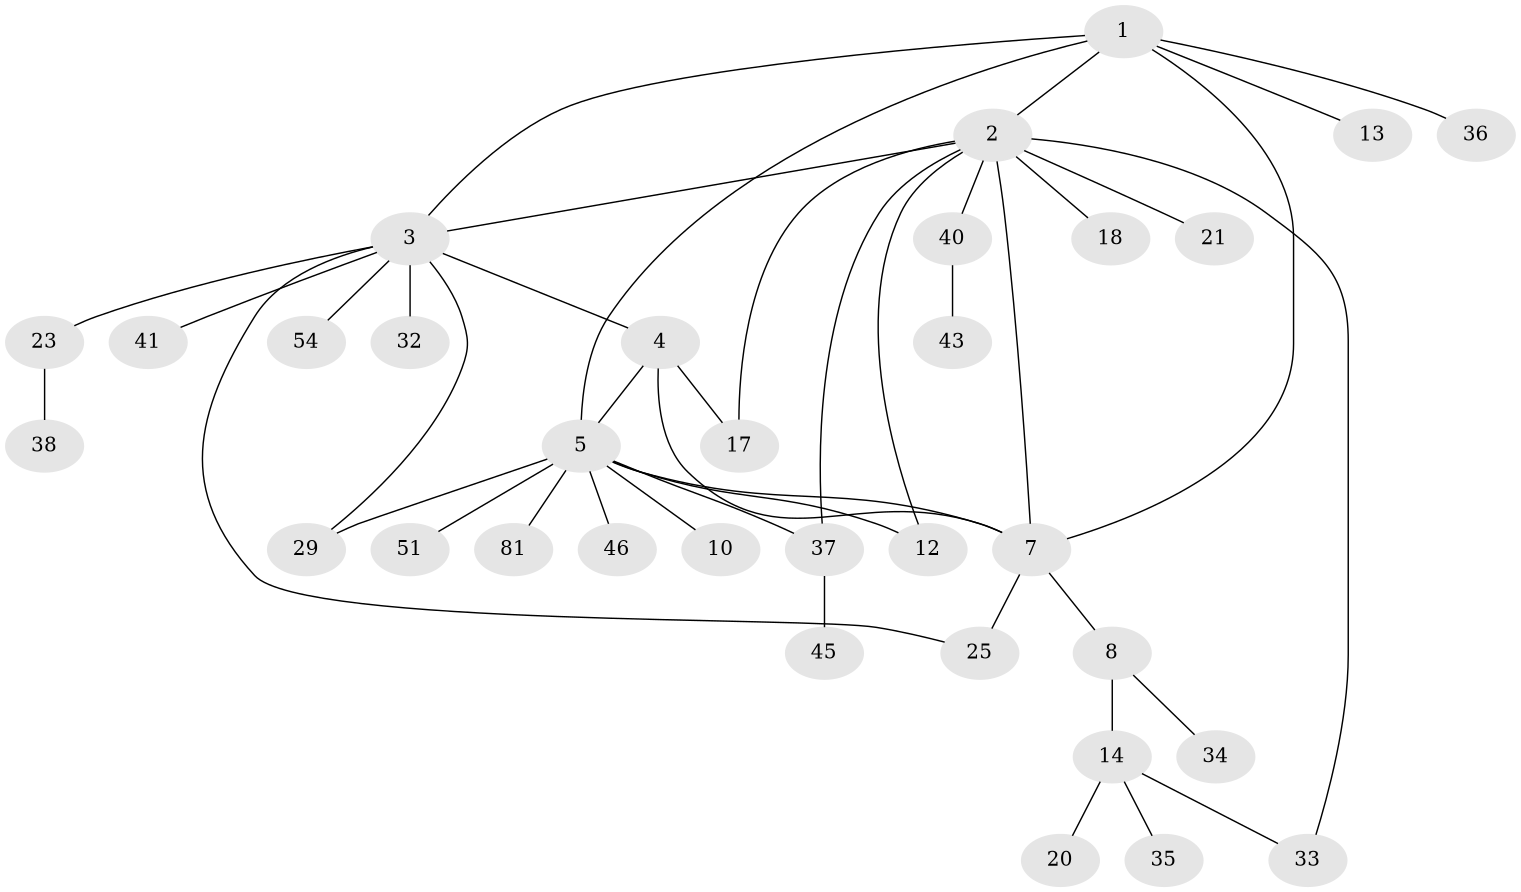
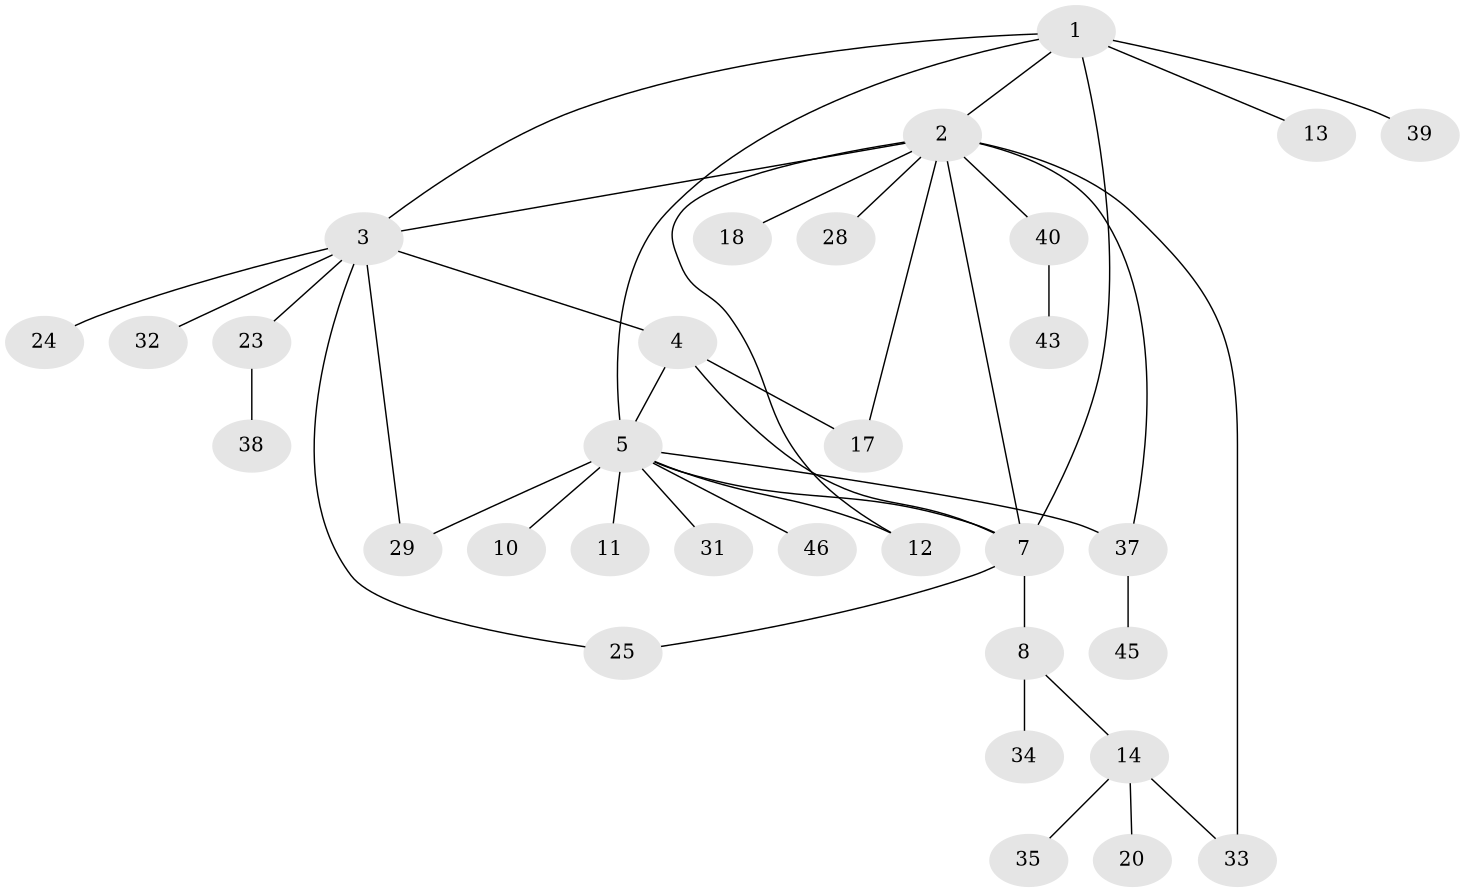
(1476, 135) -> (1420, 135)
(1214, 239) -> (836, 239)
(148, 342) -> none
(306, 342) -> (45, 342)
(410, 550) -> (610, 550)
(514, 550) -> (714, 550)
